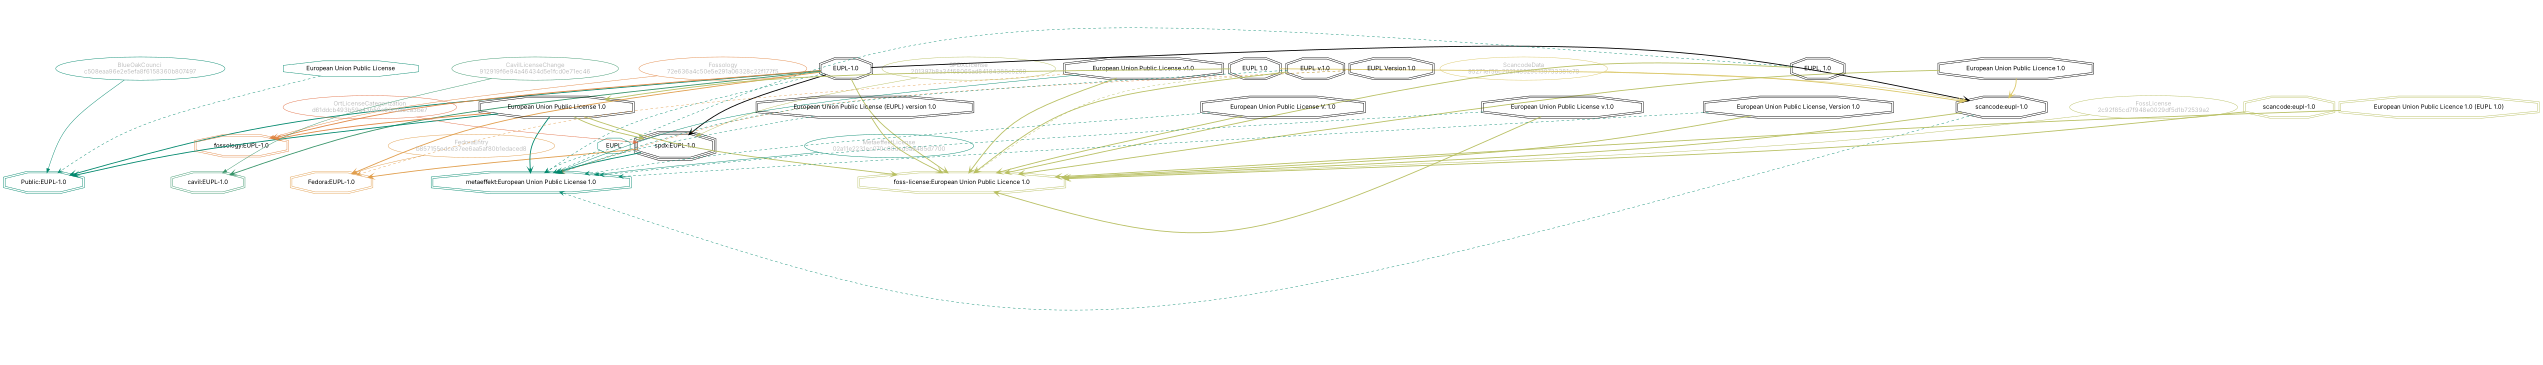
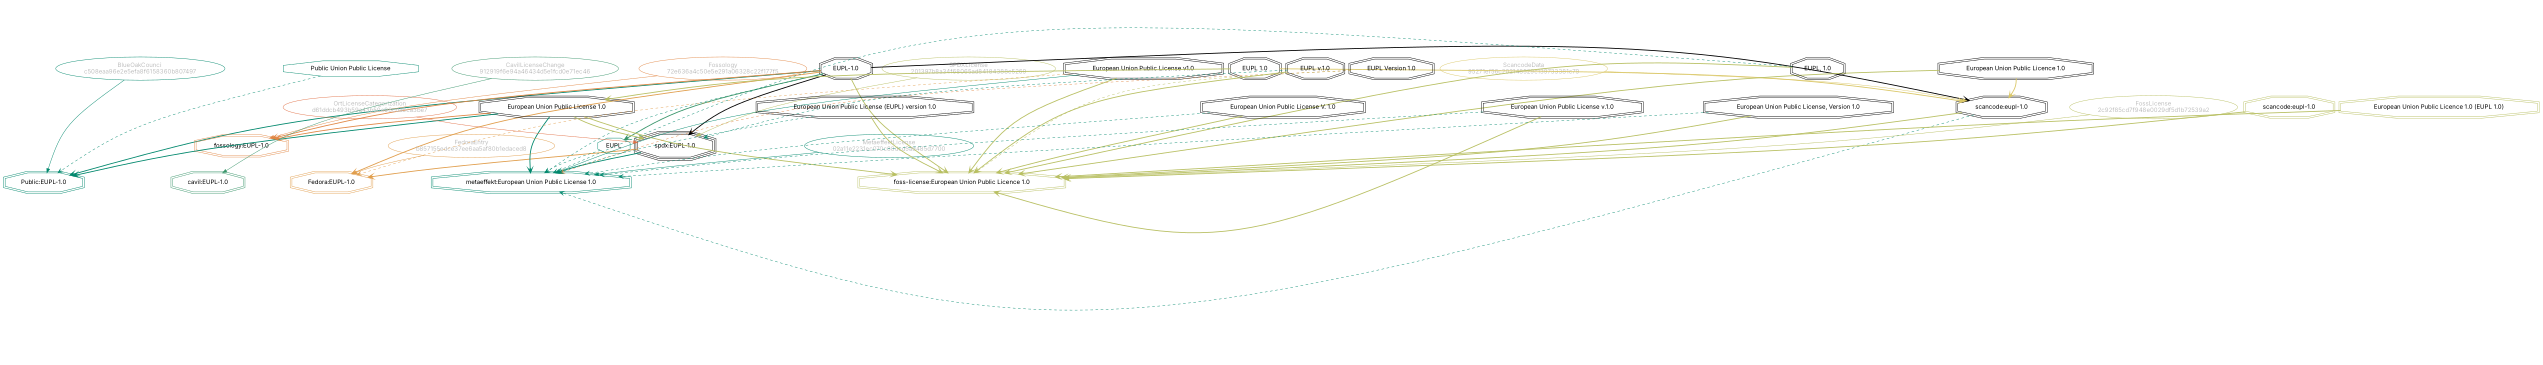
(351, 69) -> (351, 69)
(921, 95) -> (1142, 78)
(524, 105) -> (683, 110)
